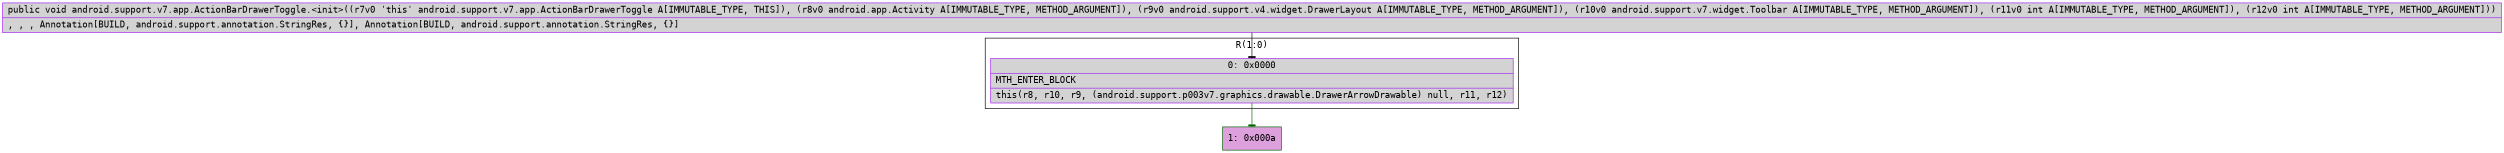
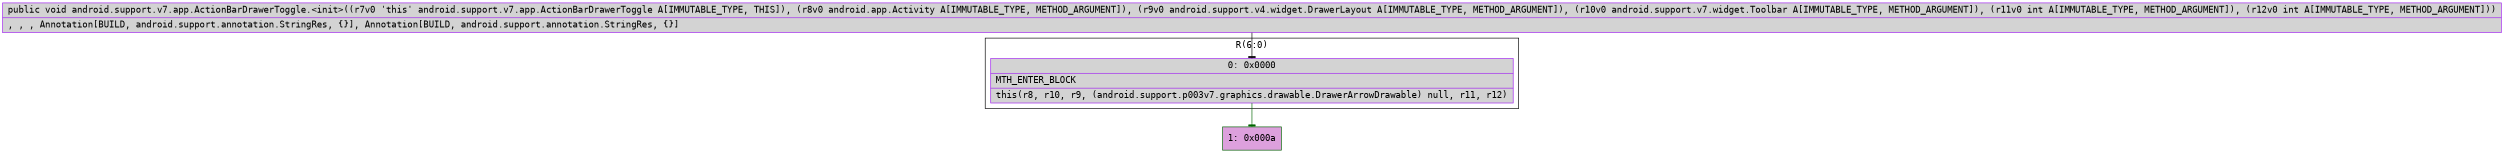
(1252, 46) -> (1252, 46)
